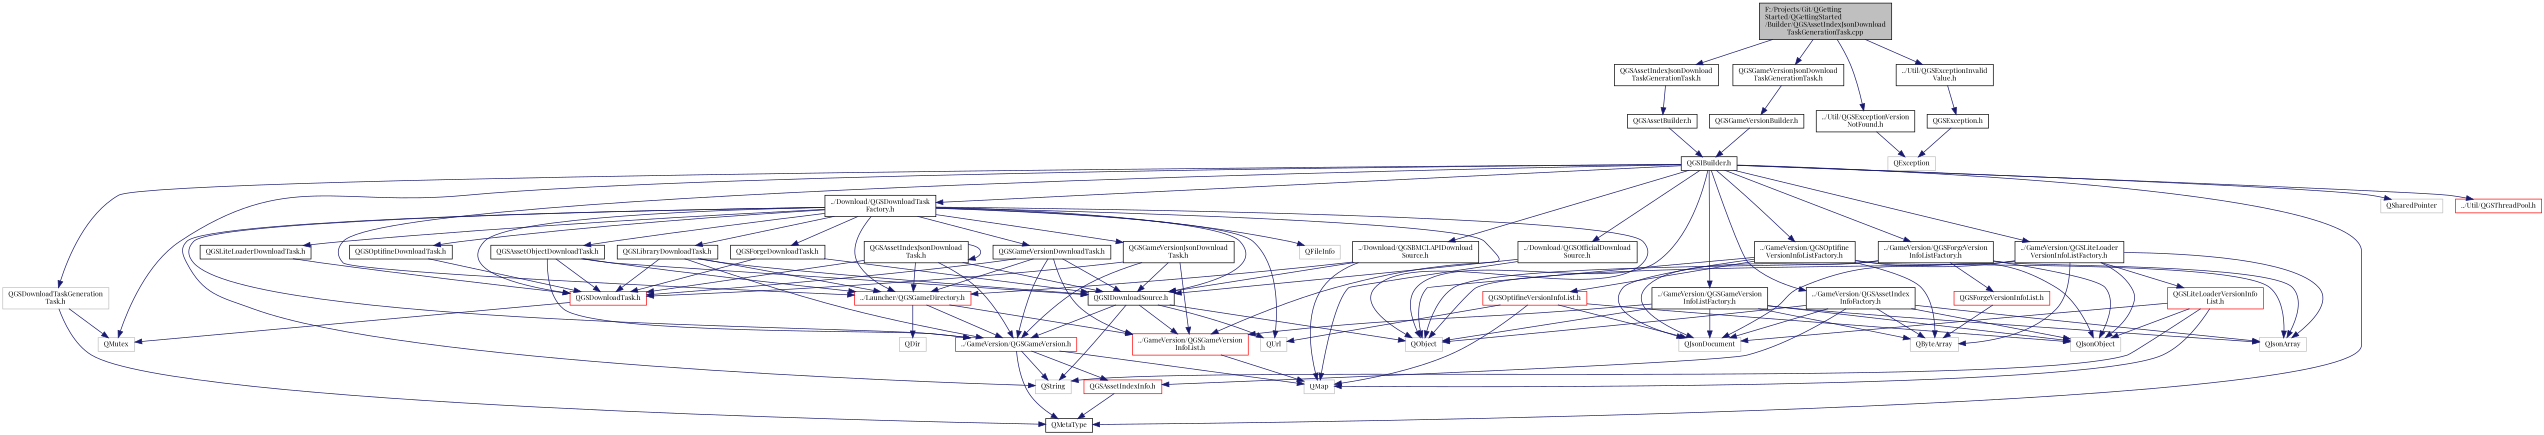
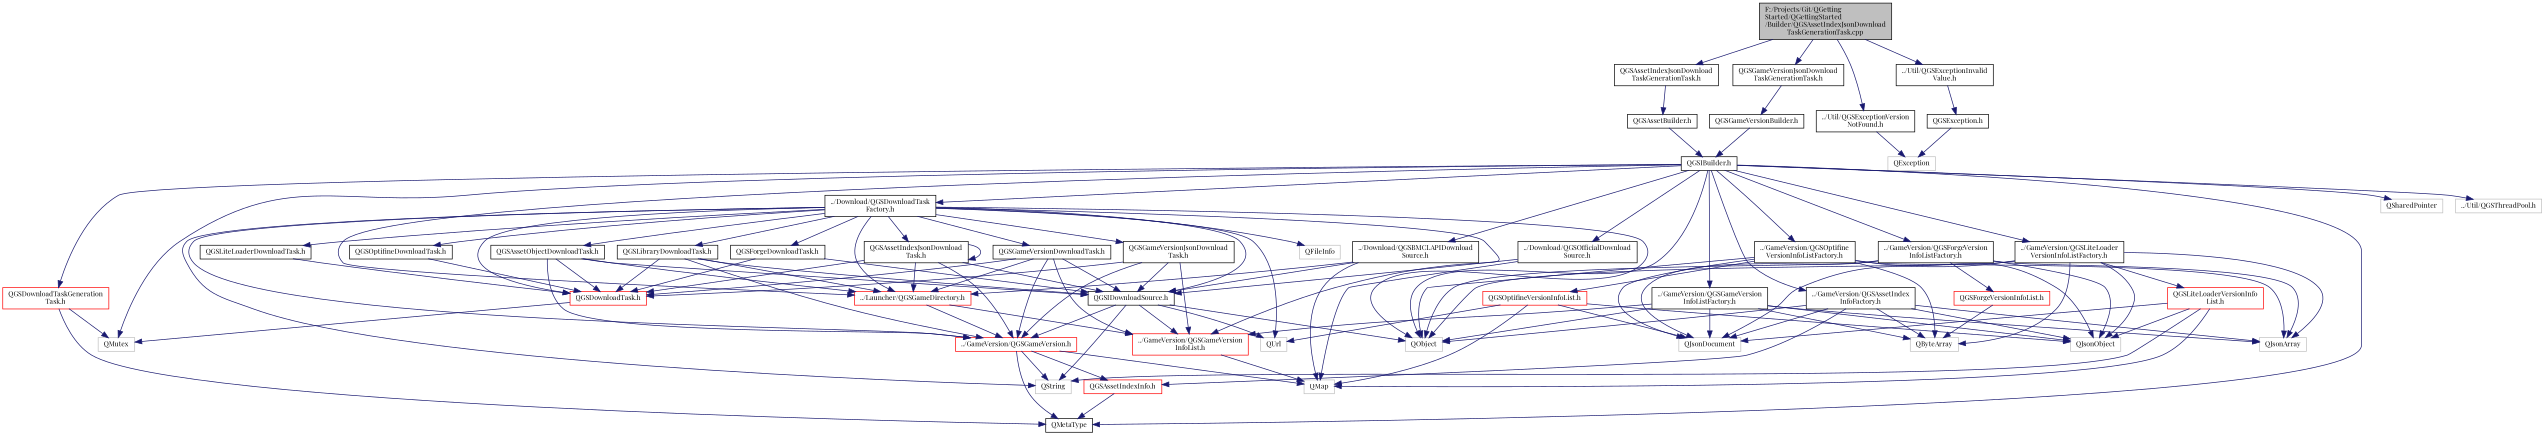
(2499, 206) -> (2499, 206)
none -> (896, 226)
(56, 298) -> (56, 298)
(913, 344) -> none
